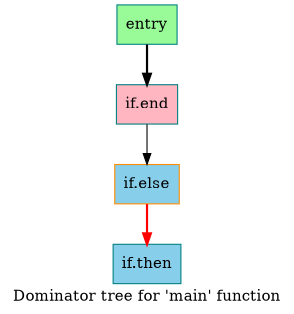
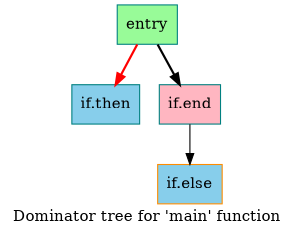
(147, 219) -> (129, 60)
